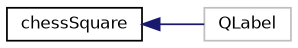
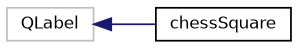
(182, 24) -> (134, 24)
